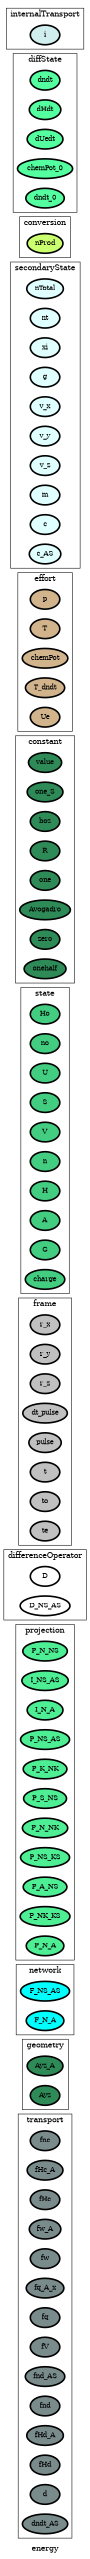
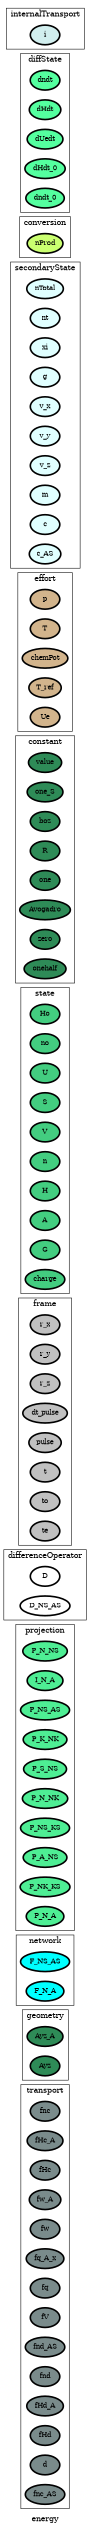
(45, 169) -> (45, 169)
(45, 688) -> (45, 688)
(45, 1681) -> none
(45, 2524) -> (45, 2494)
